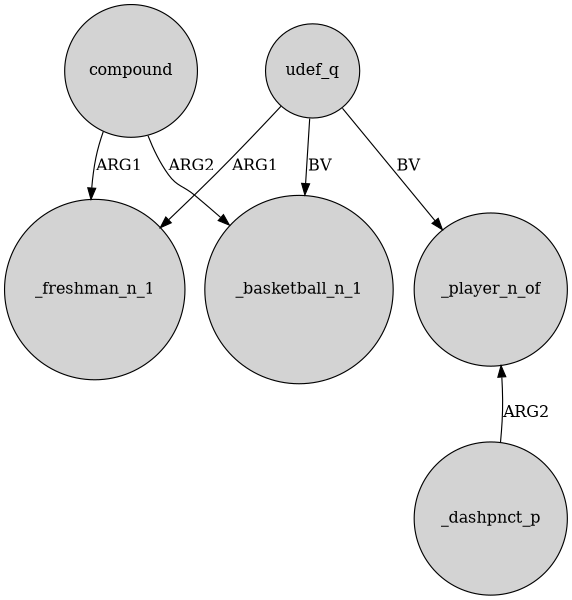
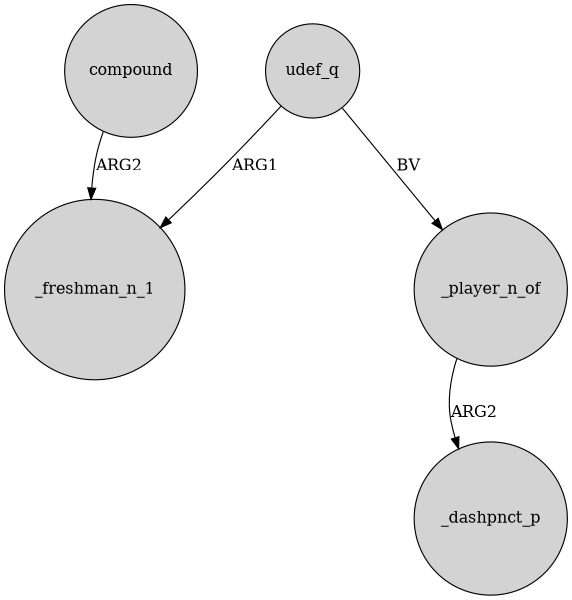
(119, 166) -> (119, 166)
(299, 290) -> none
(503, 410) -> (449, 398)
